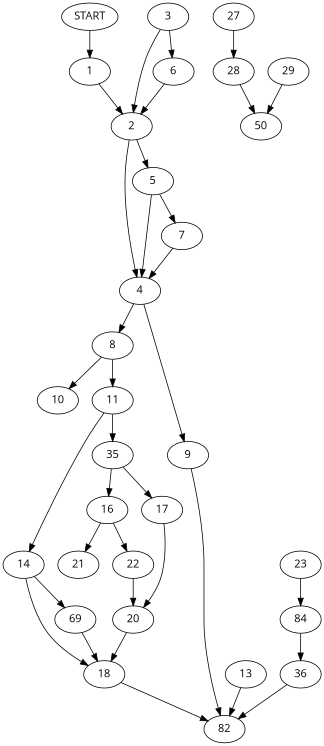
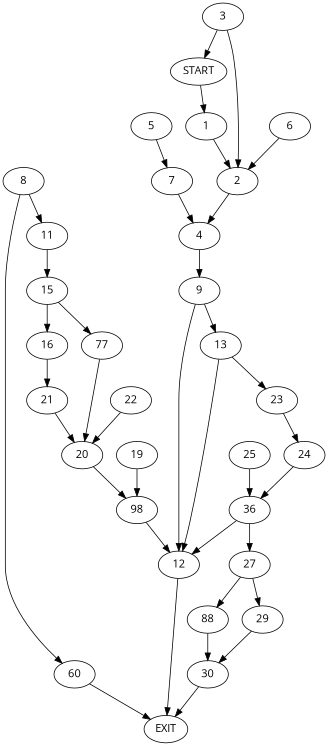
(170, 40) -> (212, 41)
(234, 72) -> (208, 620)
(261, 126) -> (208, 674)
(141, 150) -> none
(147, 232) -> none
(128, 315) -> none
none -> (209, 315)
none -> (246, 370)
(58, 400) -> (75, 674)
none -> (63, 424)
(113, 455) -> (47, 291)
none -> (250, 455)
(162, 510) -> (102, 346)
(118, 534) -> none
none -> (250, 534)
(24, 565) -> none
none -> (255, 588)
(75, 620) -> (137, 455)
(301, 620) -> (304, 455)
(104, 674) -> (137, 510)
none -> (166, 729)
(225, 729) -> (179, 565)
